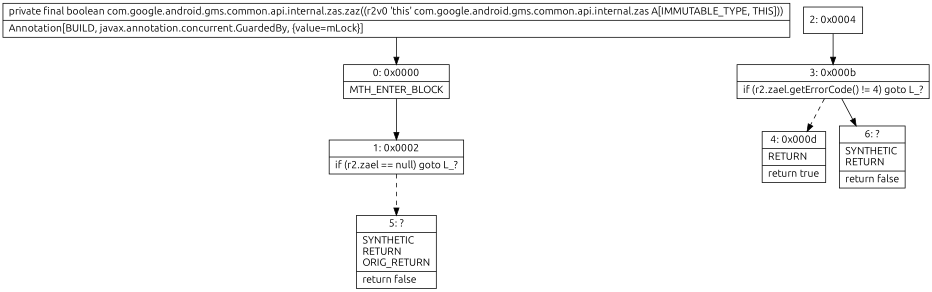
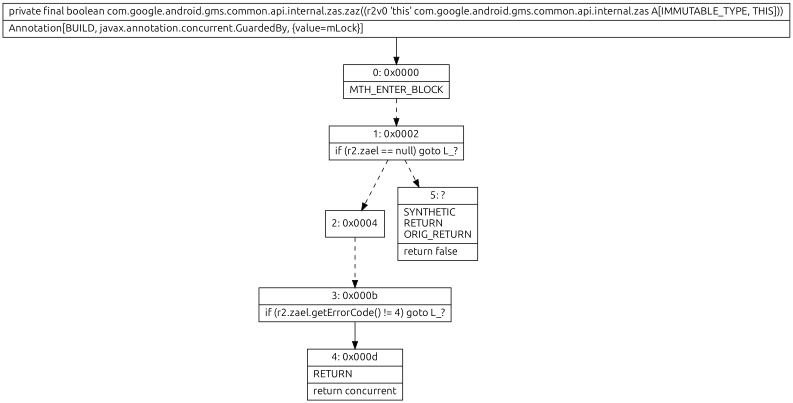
(833, 45) -> (355, 259)
(818, 112) -> (355, 332)
(396, 116) -> (396, 109)
(872, 157) -> none
(794, 174) -> (355, 391)
none -> (376, 182)
